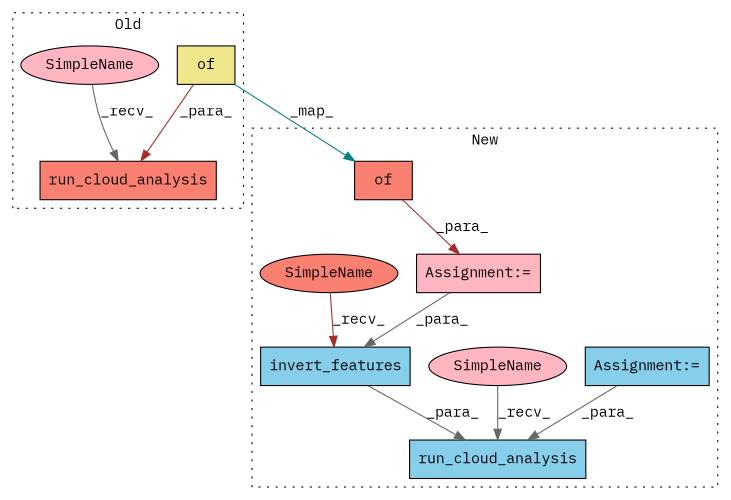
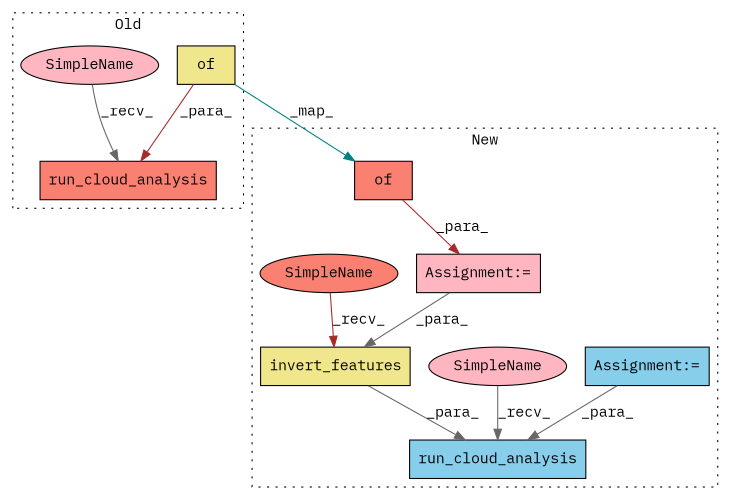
(335, 366) -> (335, 366)
